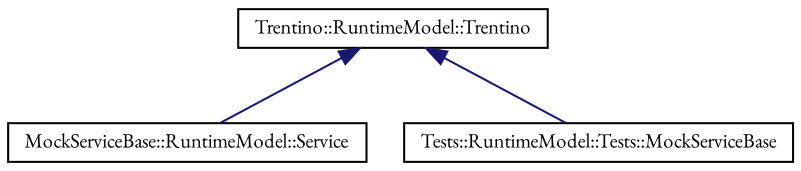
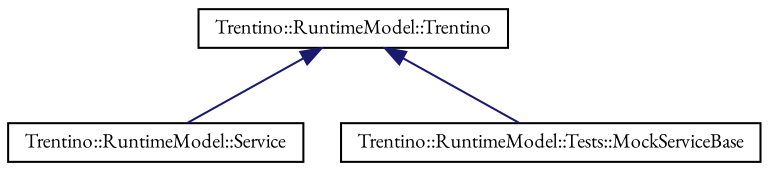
(187, 143) -> (156, 143)
(599, 143) -> (551, 143)
